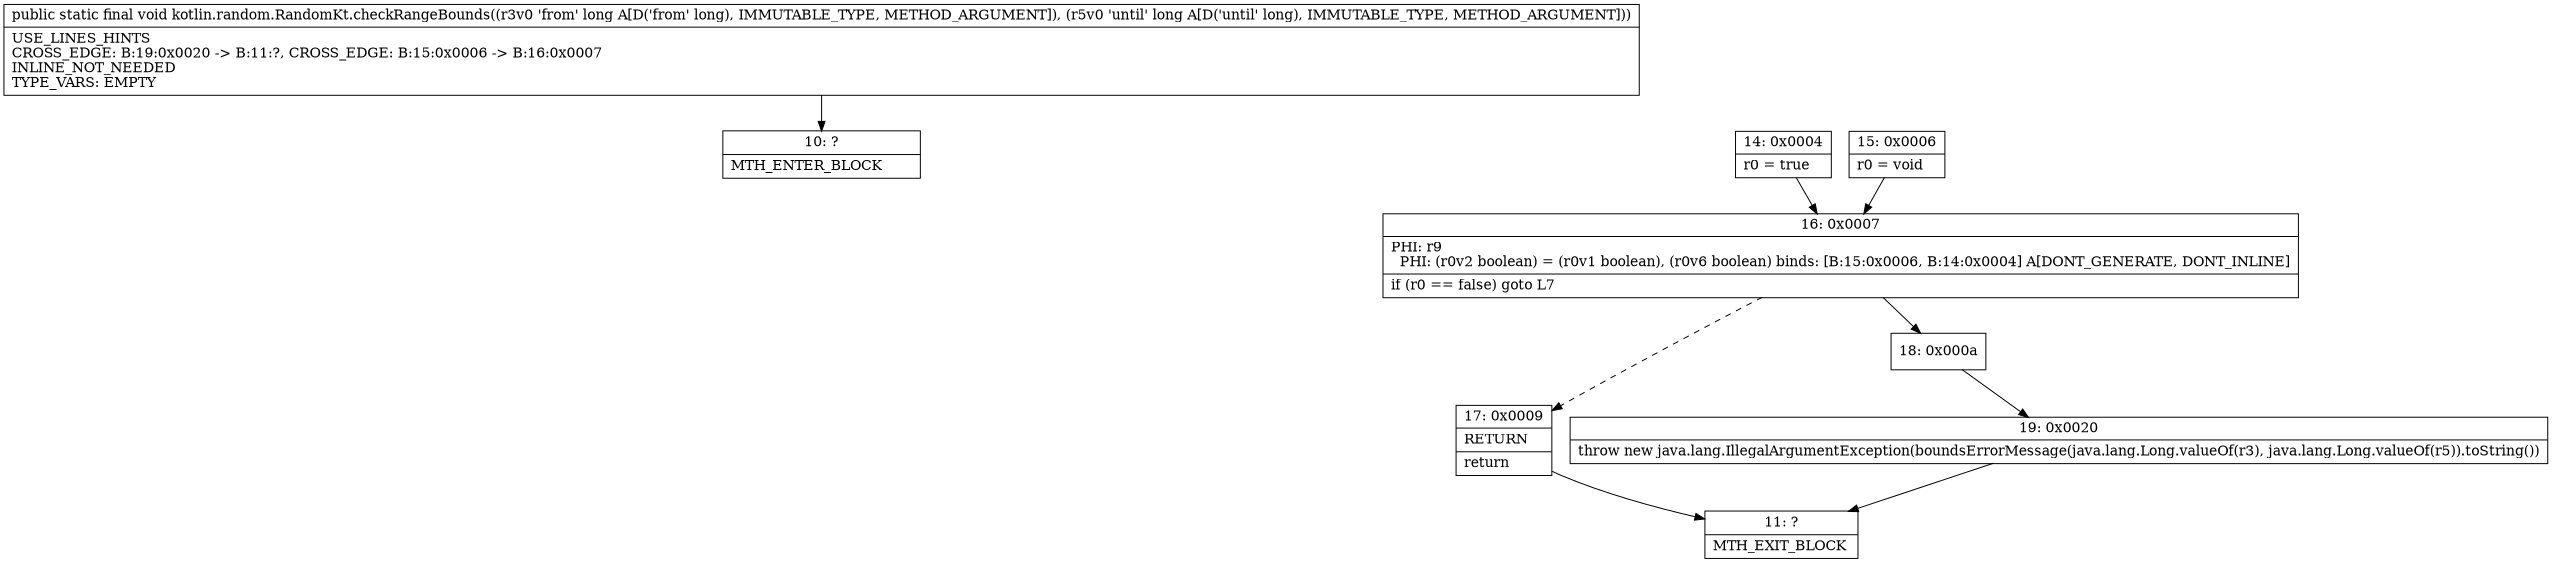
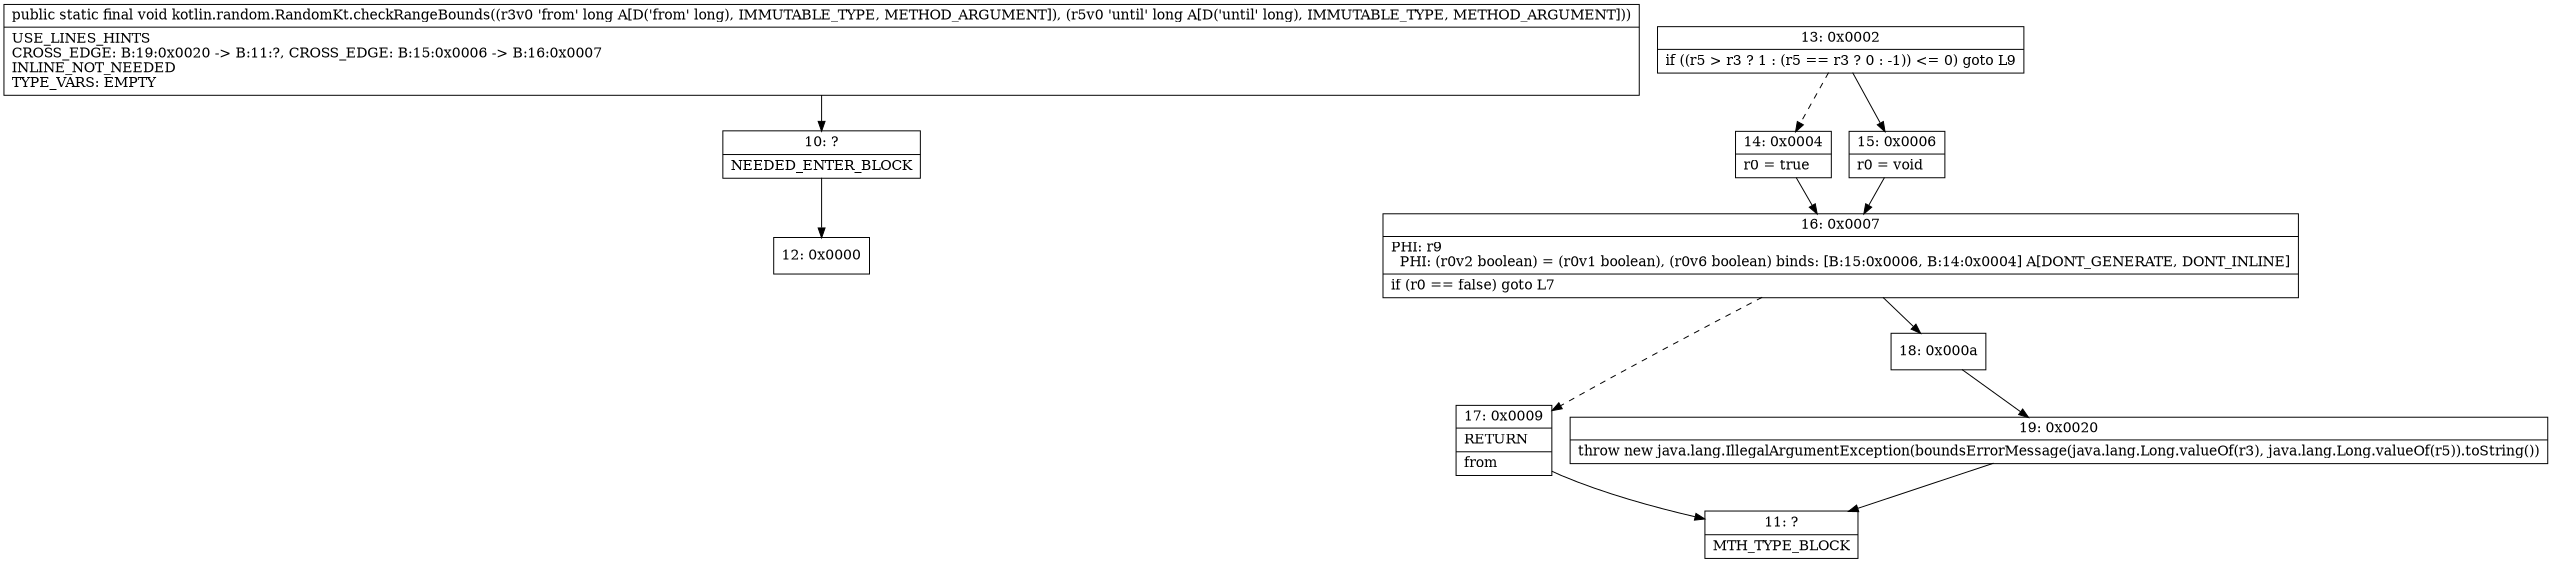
none -> (1841, 50)
(807, 166) -> (822, 166)
none -> (822, 256)
(1487, 463) -> (1481, 463)
(1780, 546) -> (1781, 546)
